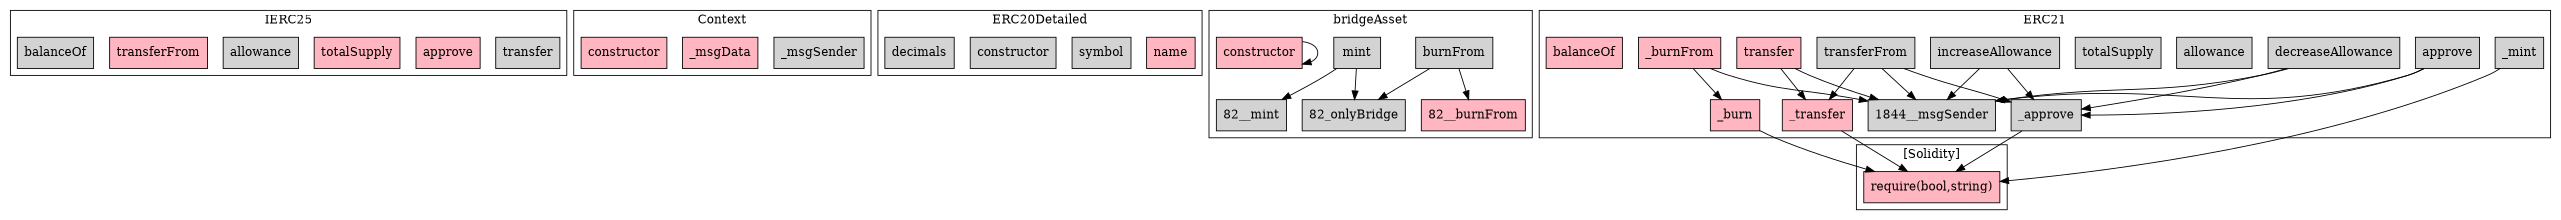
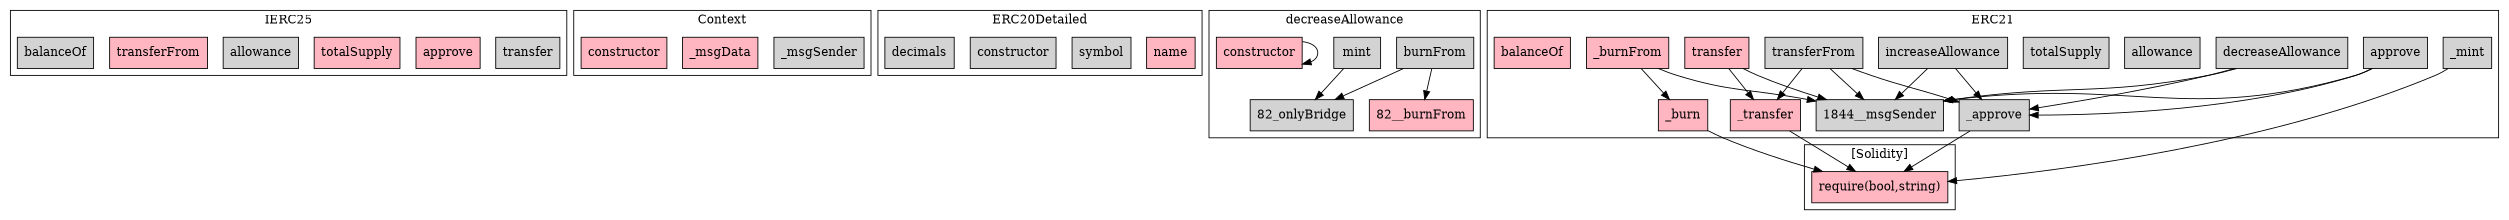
(1371, 20) -> (1345, 20)
(1251, 115) -> none
